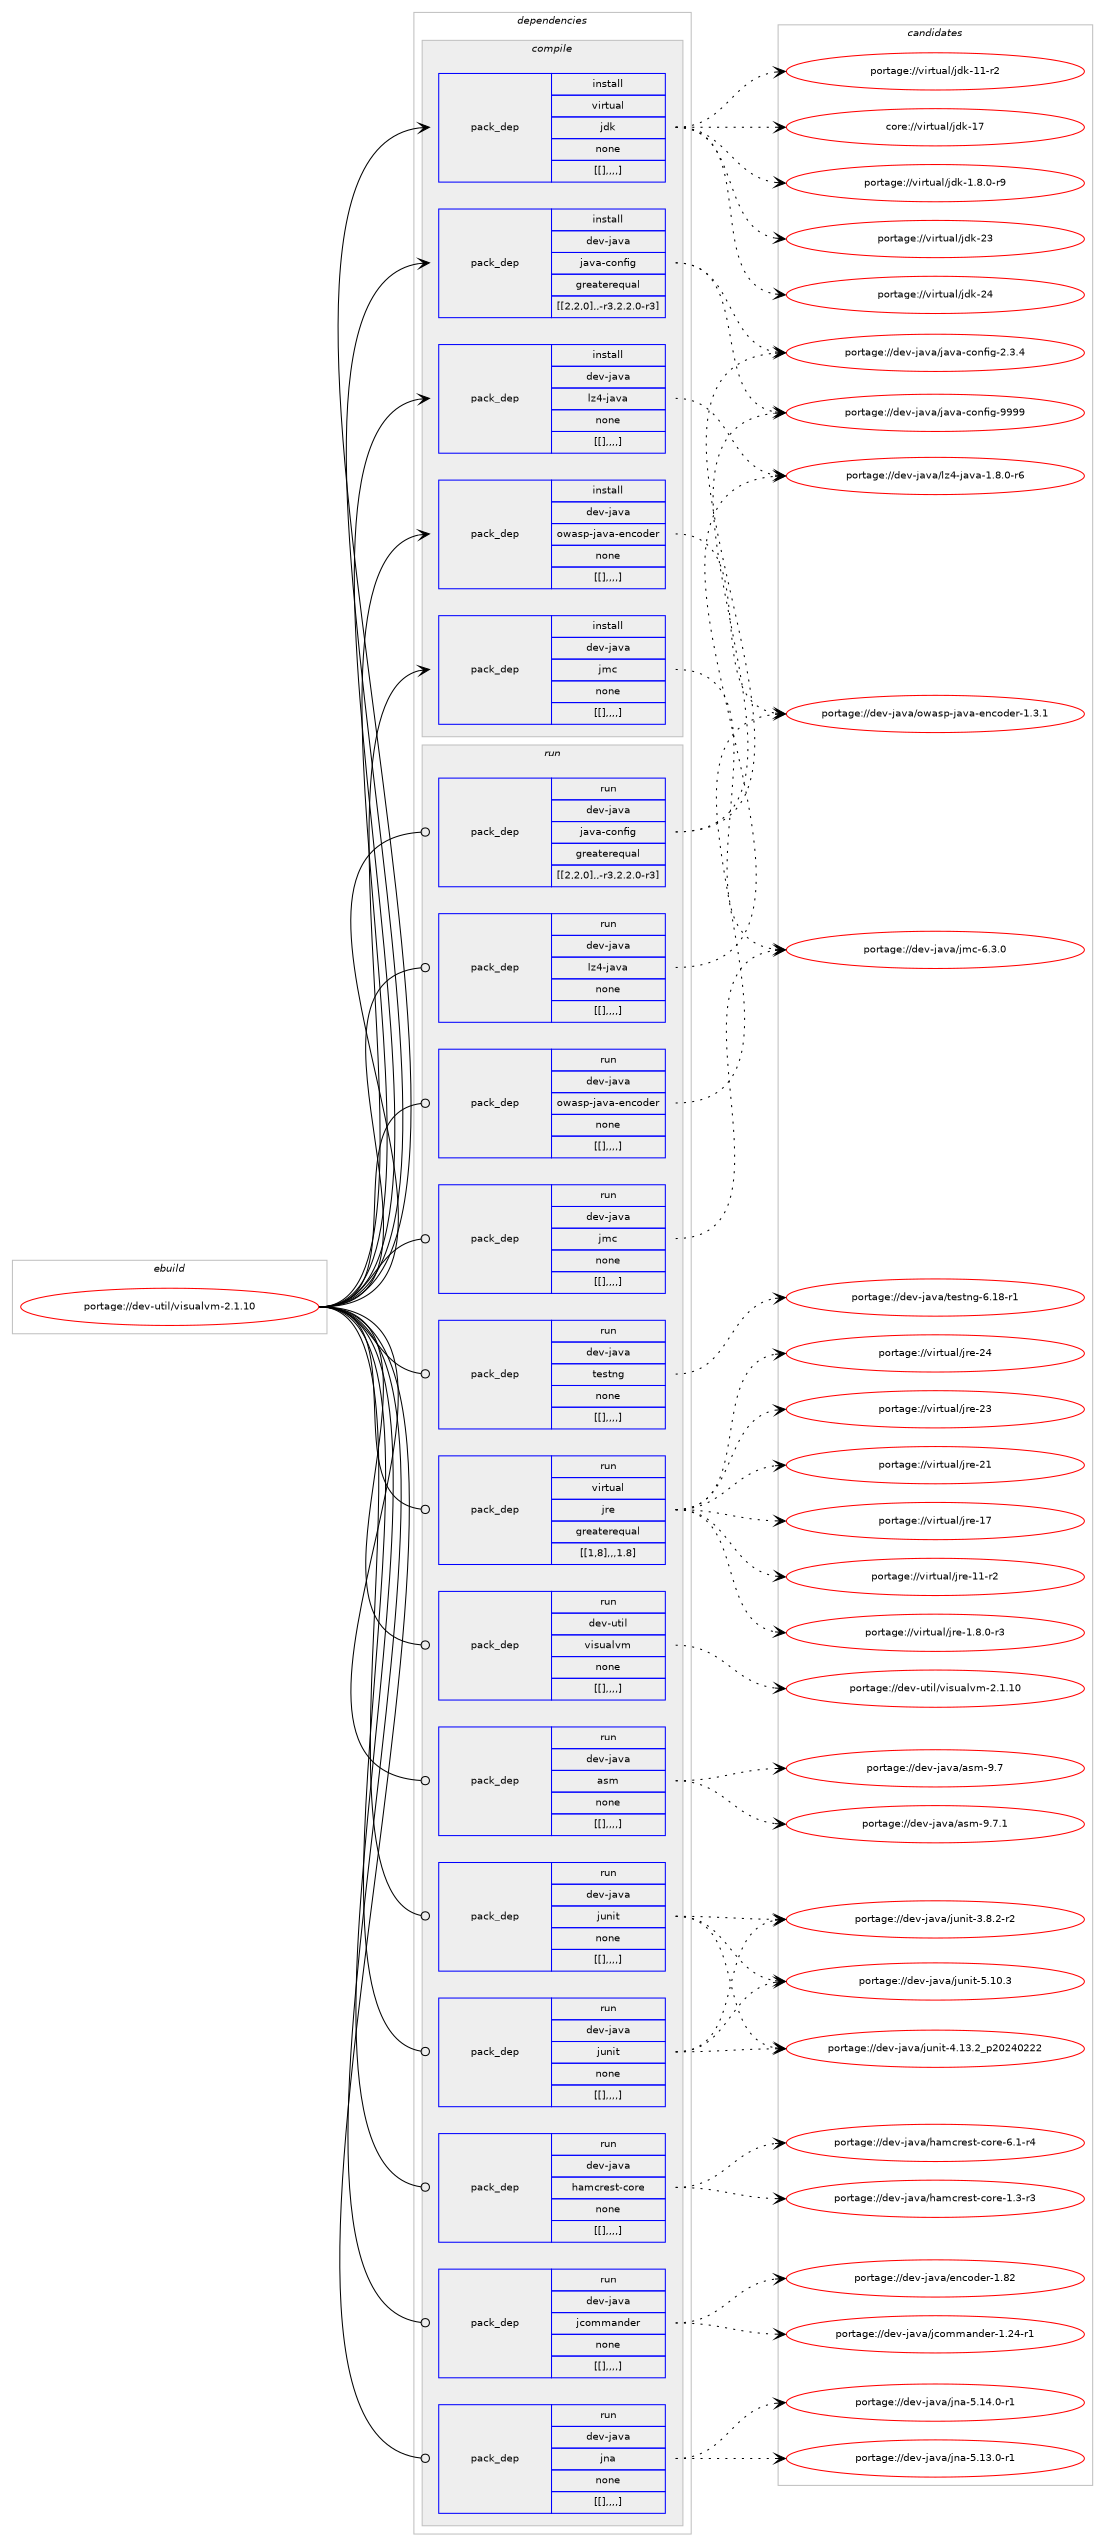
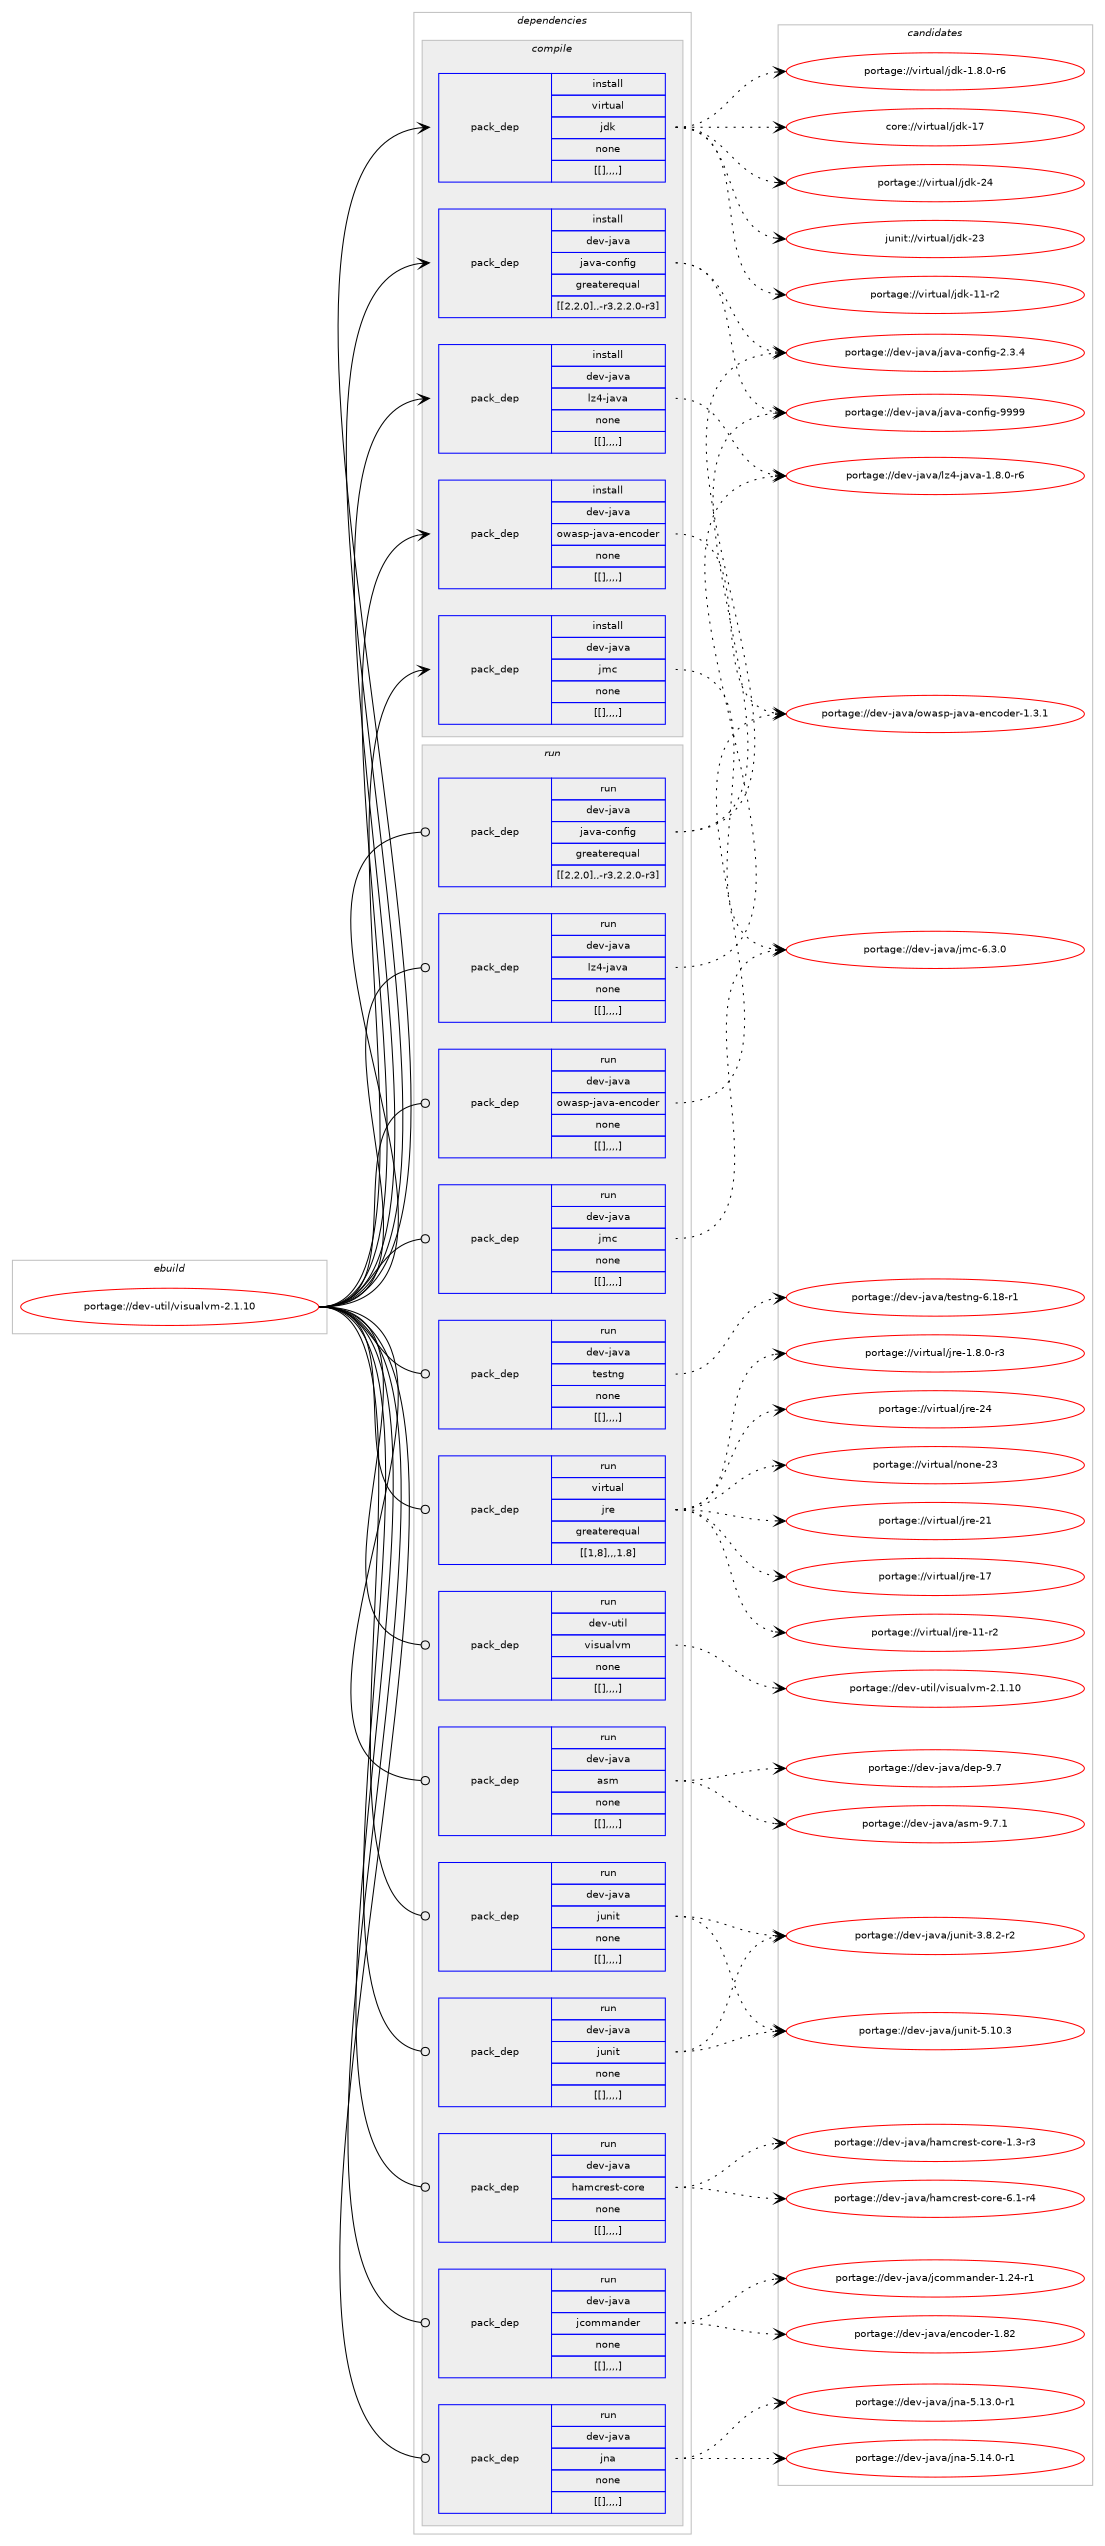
(935, 183) -> (935, 71)
(935, 239) -> (935, 239)
(935, 1409) -> (935, 1465)
(935, 1768) -> (935, 1768)
(935, 2049) -> none
